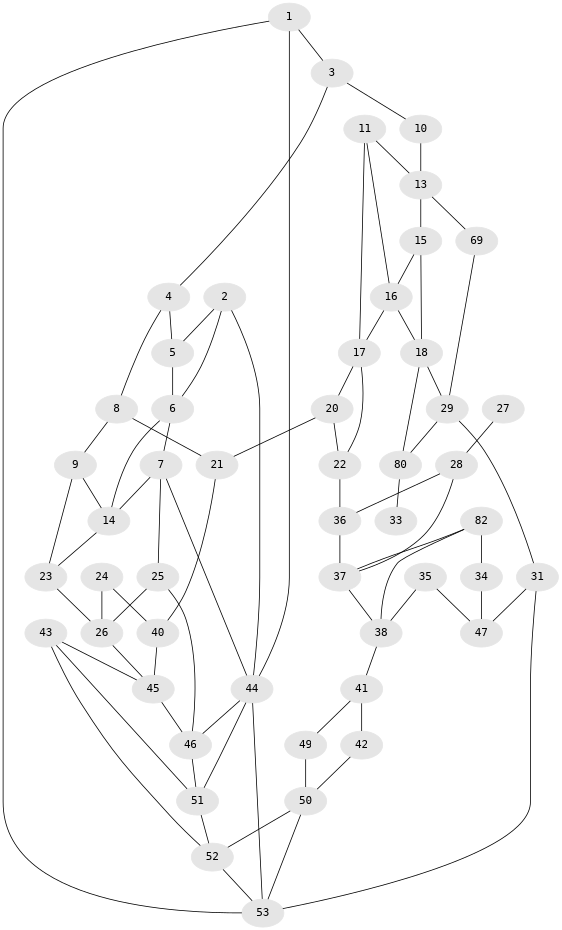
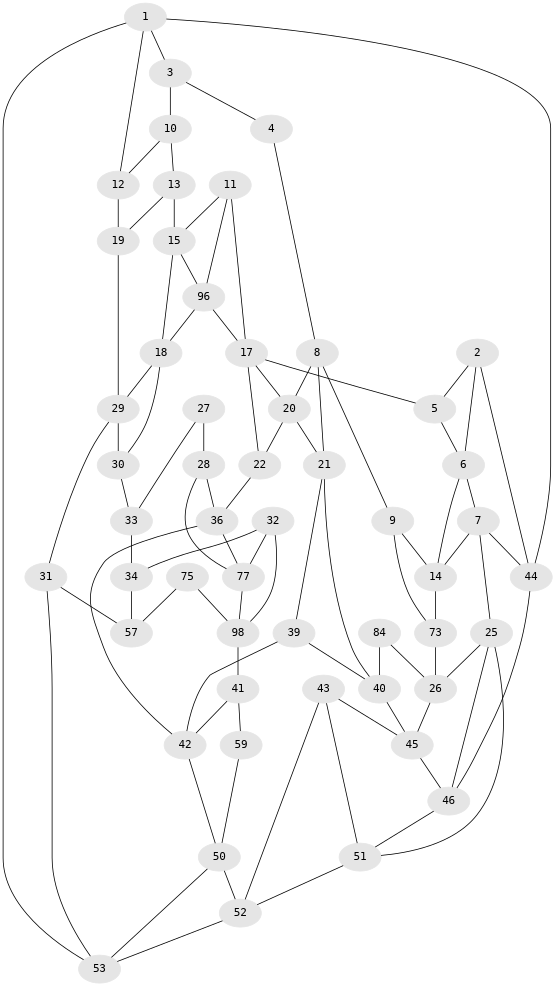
(393, 157) -> (202, 213)
none -> (118, 185)
(477, 241) -> (118, 241)
(391, 297) -> (204, 297)
(171, 325) -> (340, 382)
none -> (303, 381)
none -> (167, 465)
(401, 465) -> (118, 465)
(481, 521) -> (273, 521)
none -> (131, 551)
(46, 577) -> (436, 633)
(102, 577) -> (380, 633)
(340, 577) -> (243, 577)
(425, 577) -> (187, 577)
none -> (93, 617)
none -> (294, 633)
(381, 633) -> (238, 633)
(481, 633) -> (131, 633)
(225, 745) -> (493, 785)
(306, 745) -> (241, 745)
(257, 801) -> none
